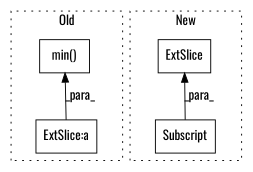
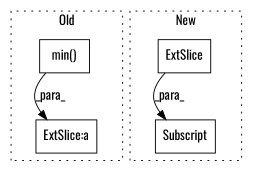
(66, 101) -> (35, 92)
(185, 101) -> (154, 92)
